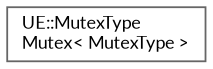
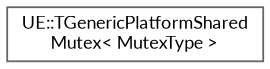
(106, 34) -> (135, 34)
